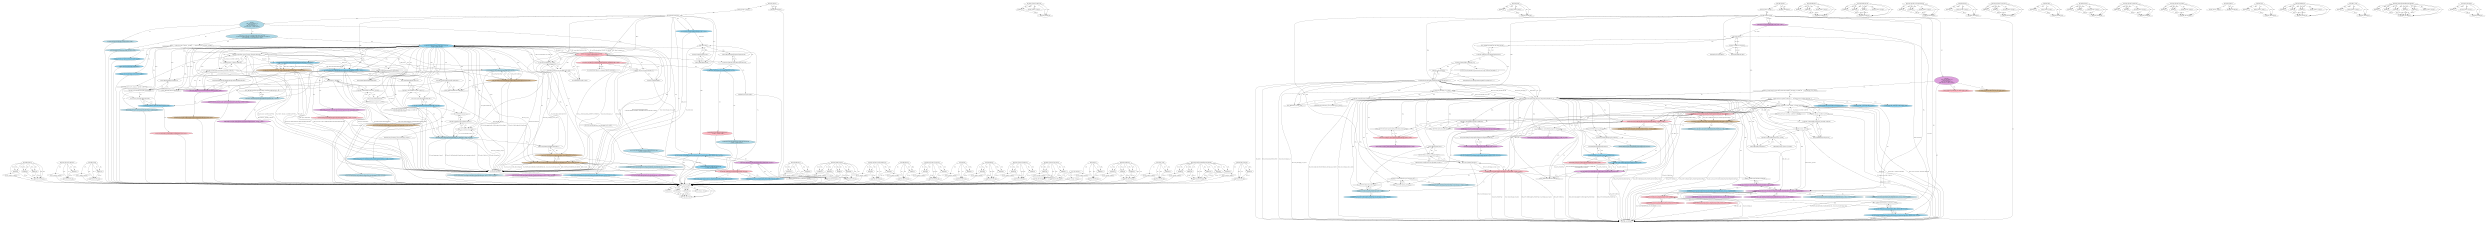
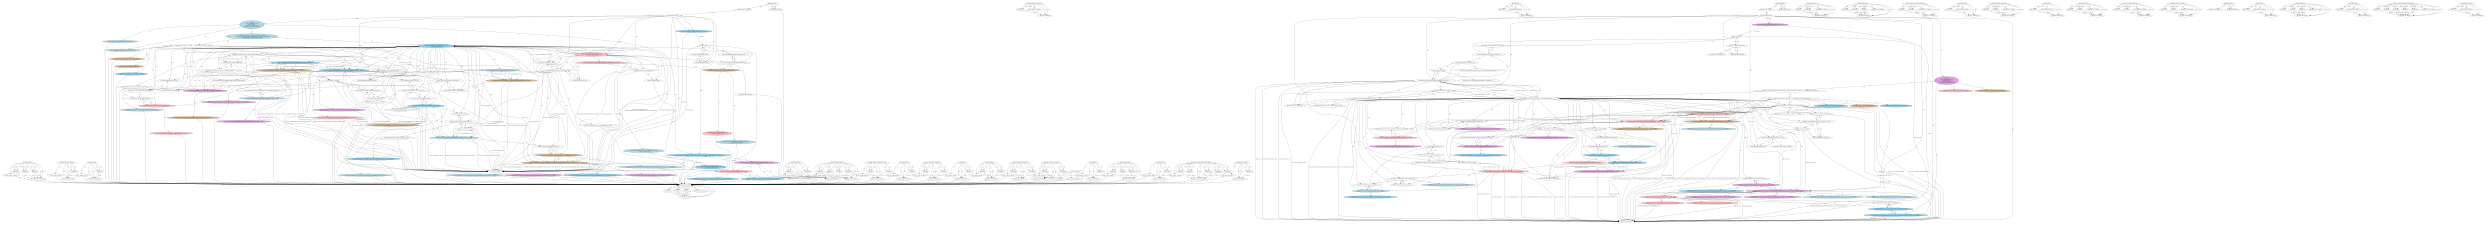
(127, 59) -> (127, 59)
(129, 66) -> (129, 66)
(601, 70) -> none
(721, 70) -> (721, 70)
(156, 106) -> (156, 106)
(1864, 106) -> (1864, 106)
